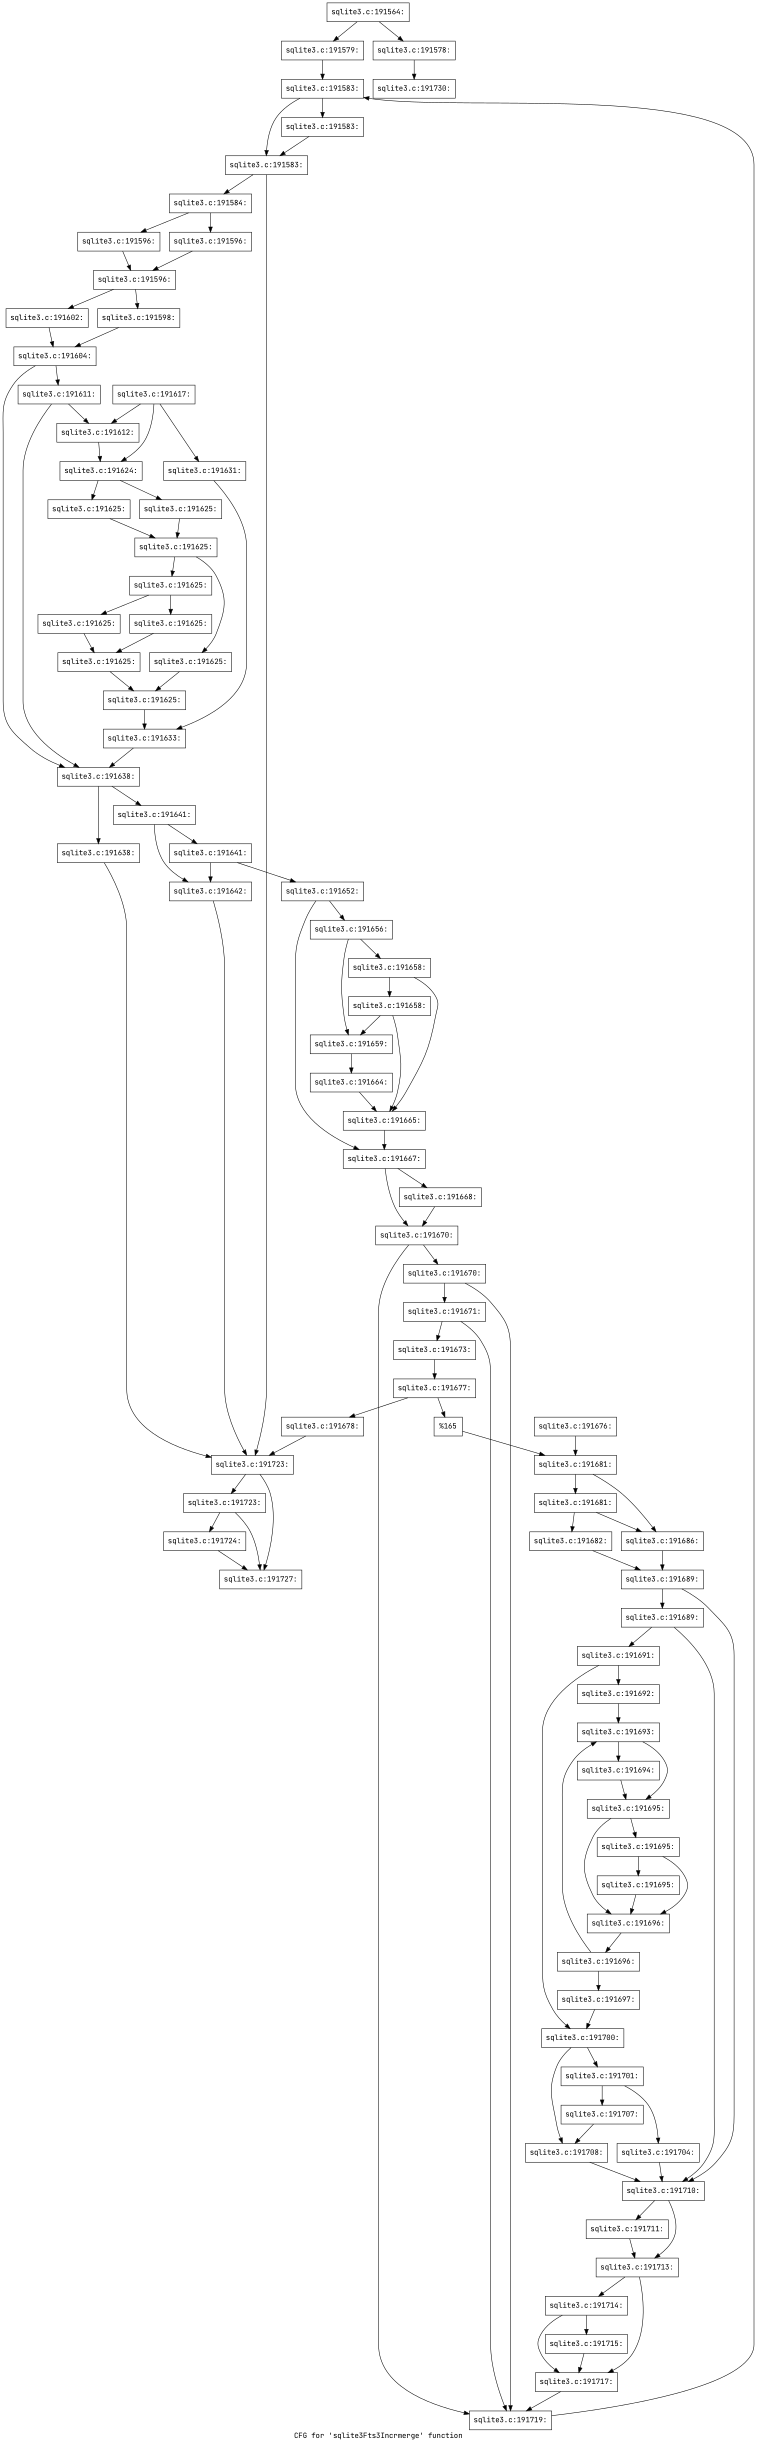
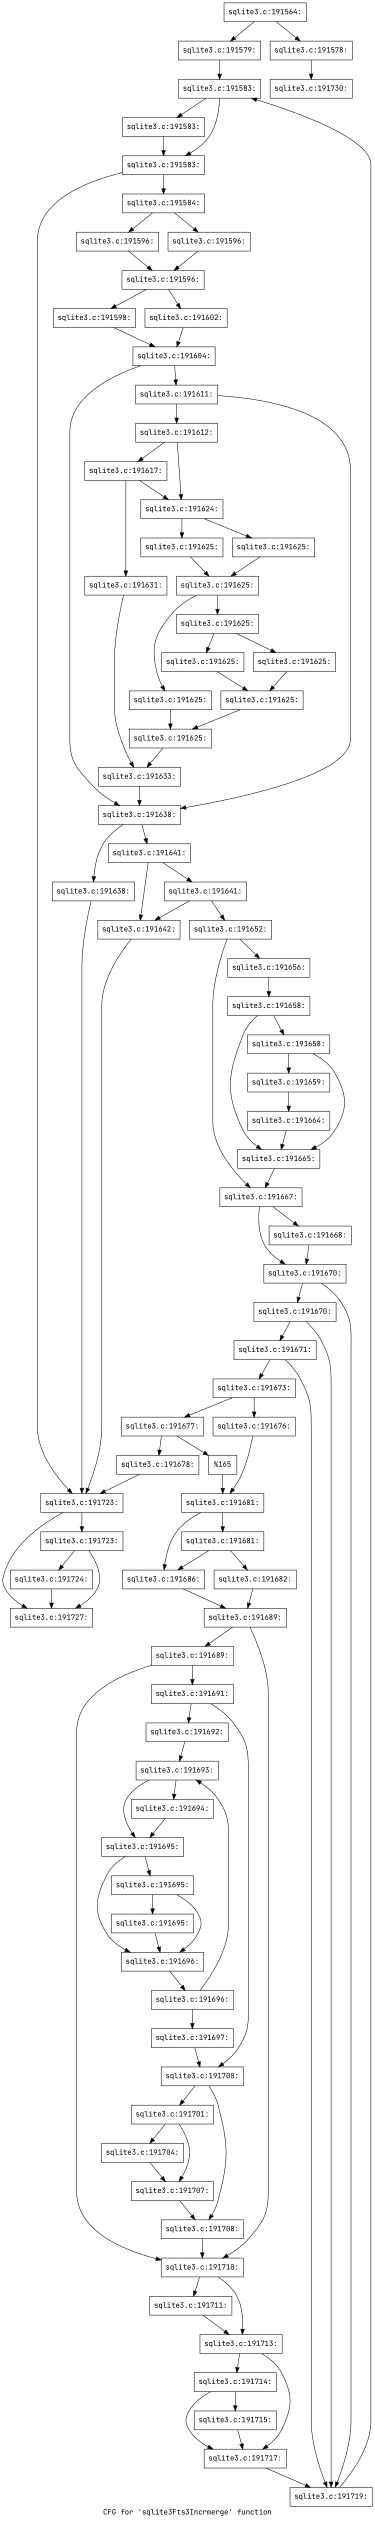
(128, 412) -> (153, 450)
(342, 984) -> none
none -> (254, 1405)
(660, 2169) -> (156, 2170)
